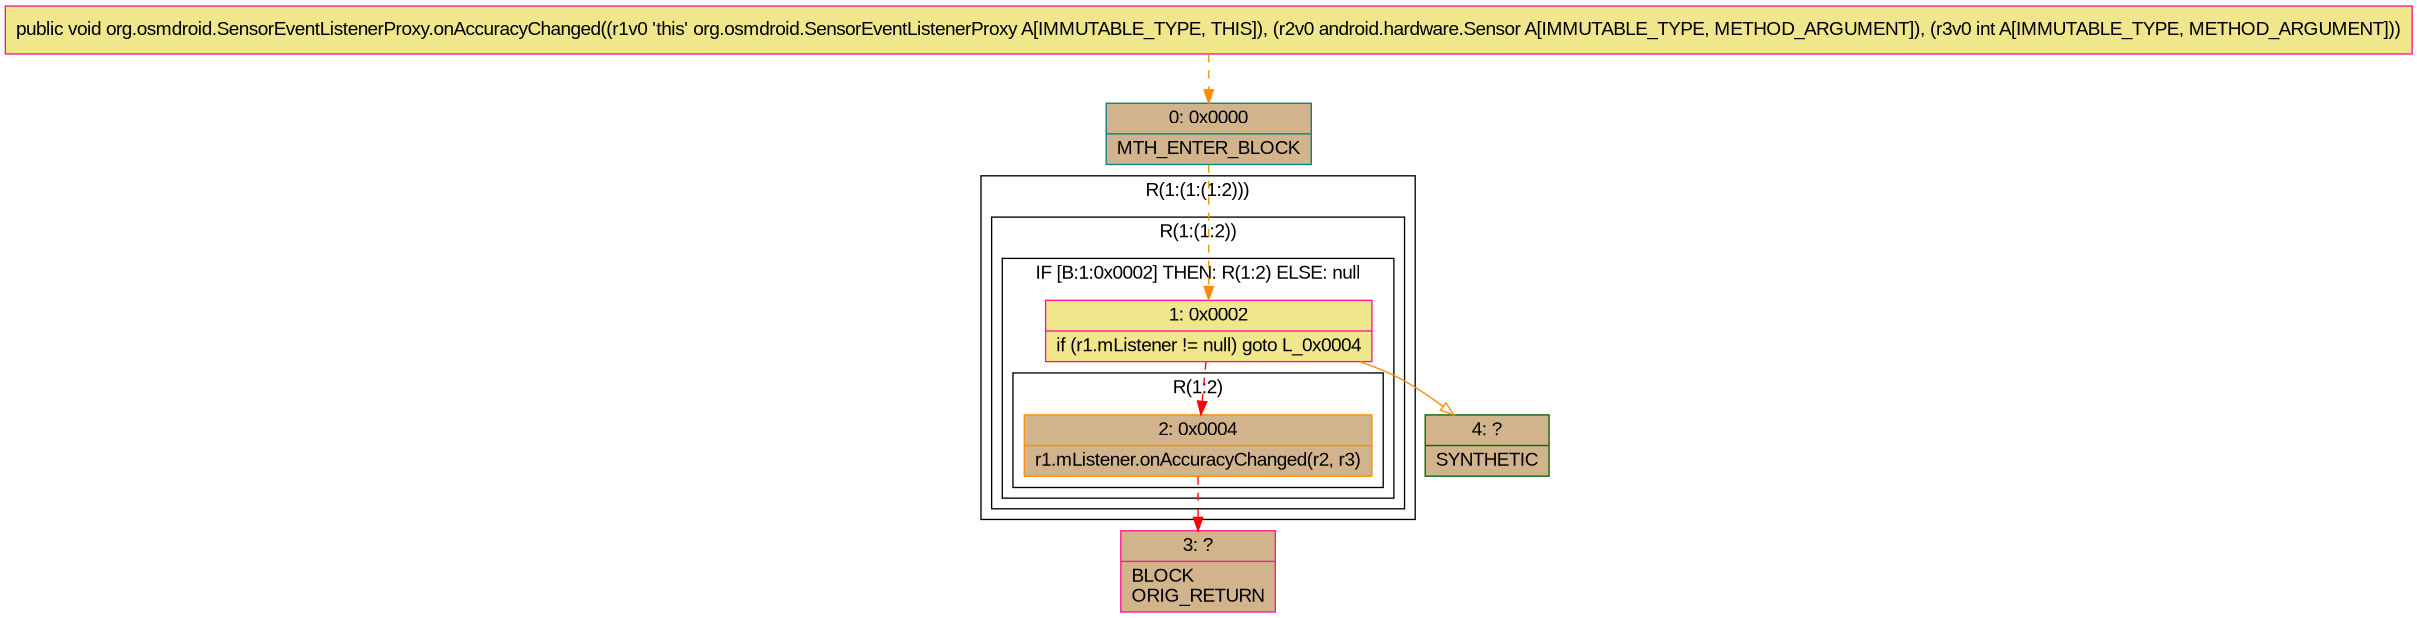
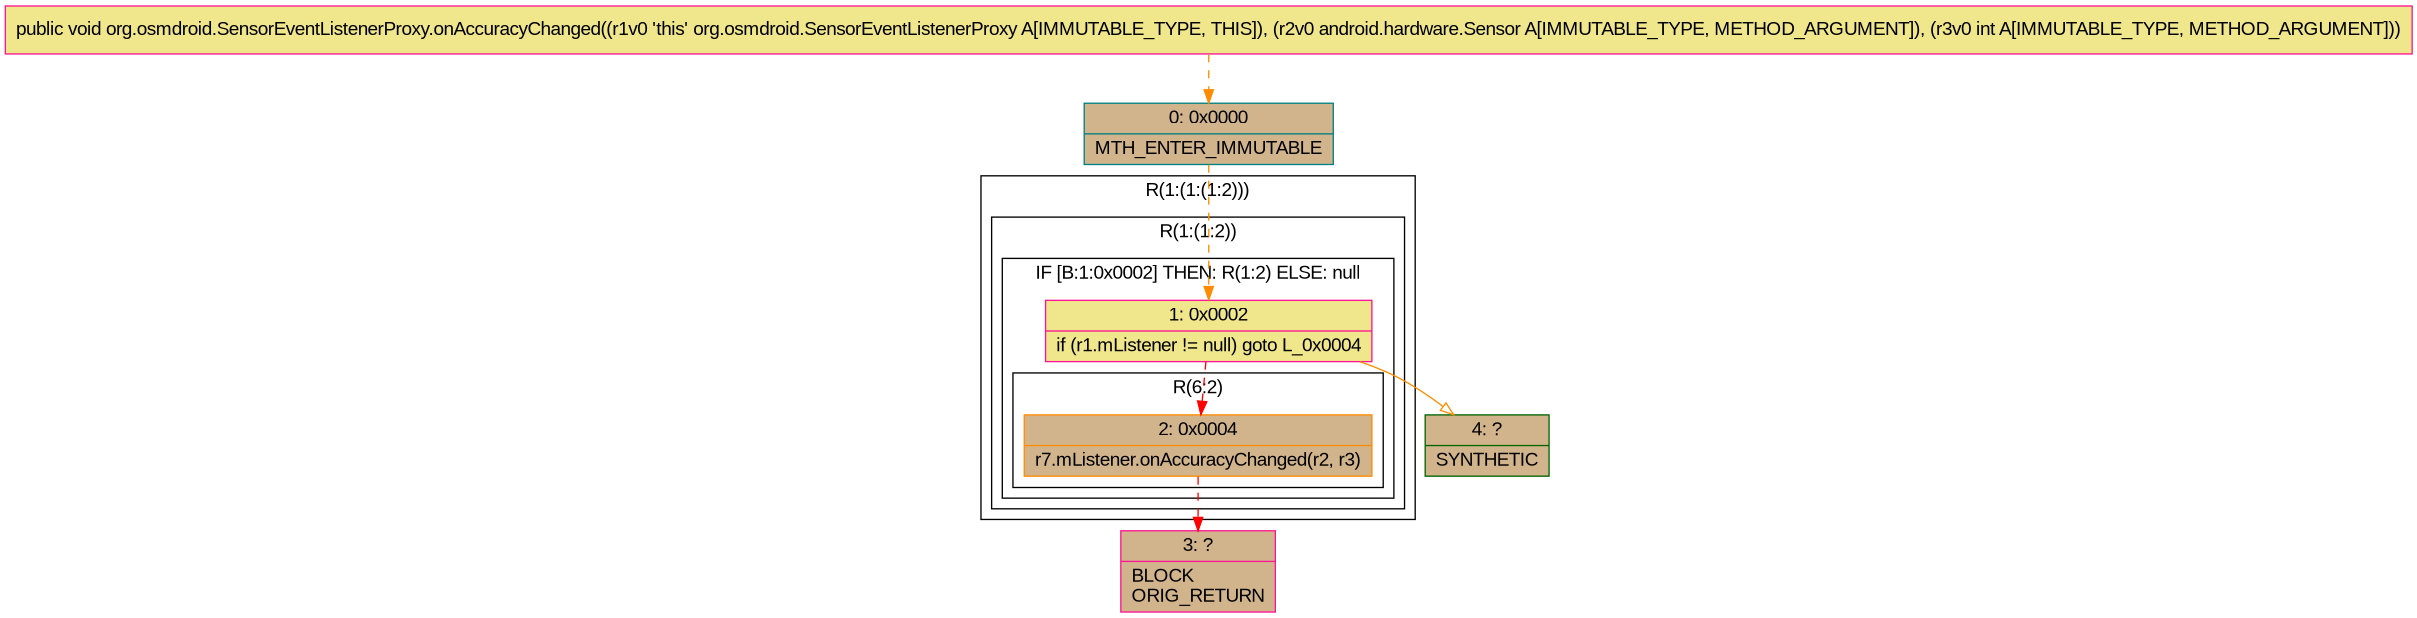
(1209, 149) -> (1209, 149)
(1198, 388) -> (1198, 388)
(1198, 460) -> (1198, 460)
